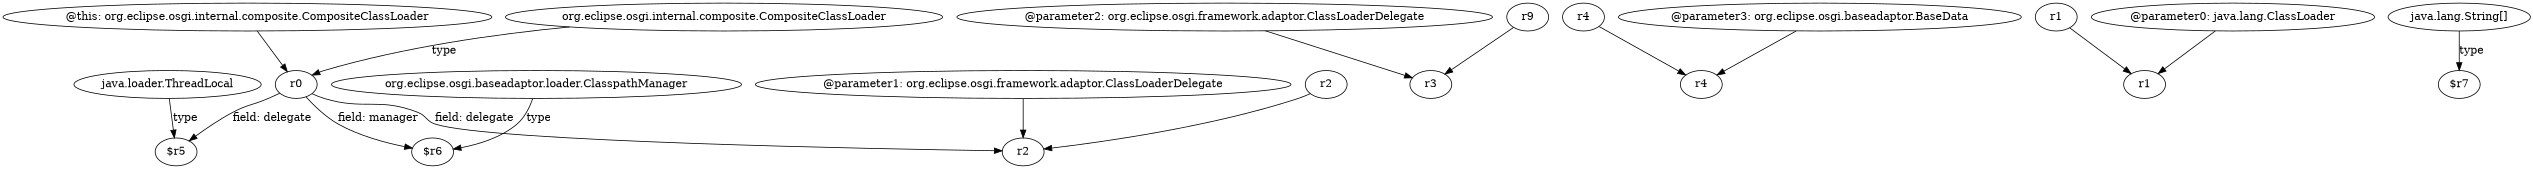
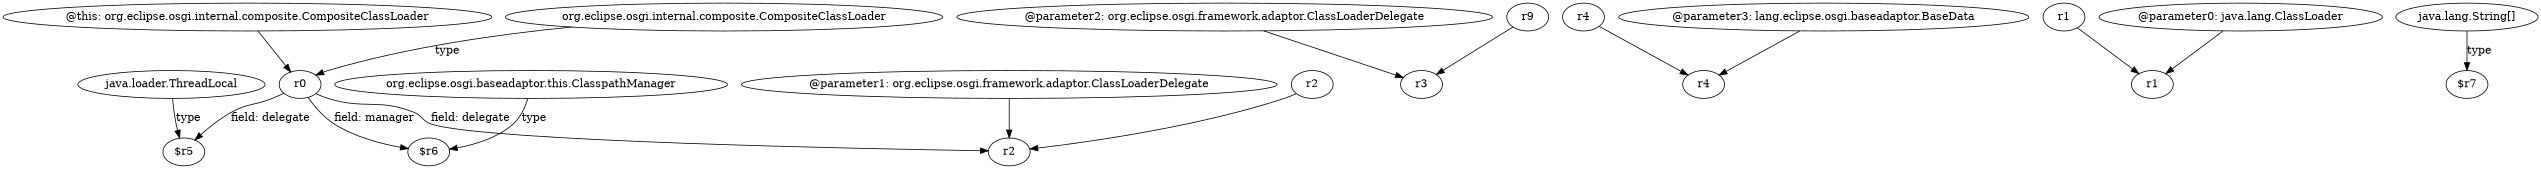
(1820, 17) -> (1824, 17)
(536, 84) -> (531, 84)
